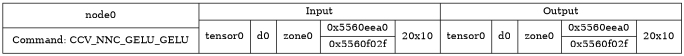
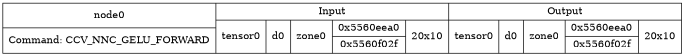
(101, 40) -> (109, 40)
